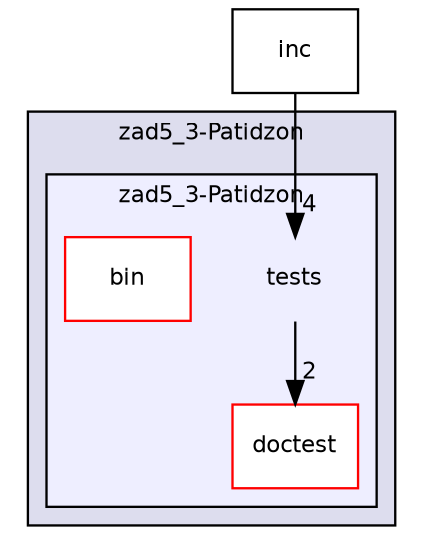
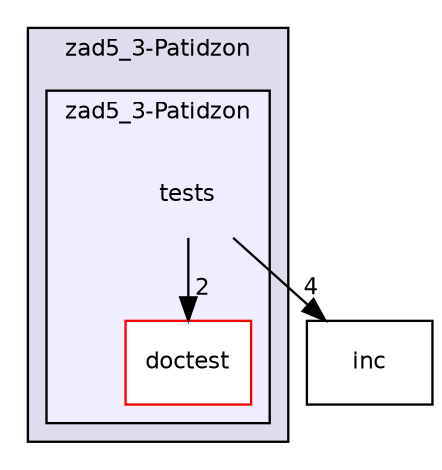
(295, 153) -> (255, 258)
(128, 279) -> none
